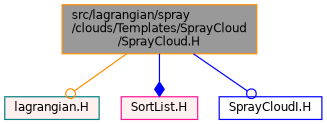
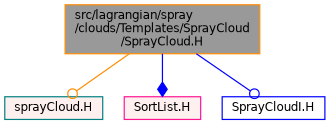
(52, 108) -> (54, 108)
